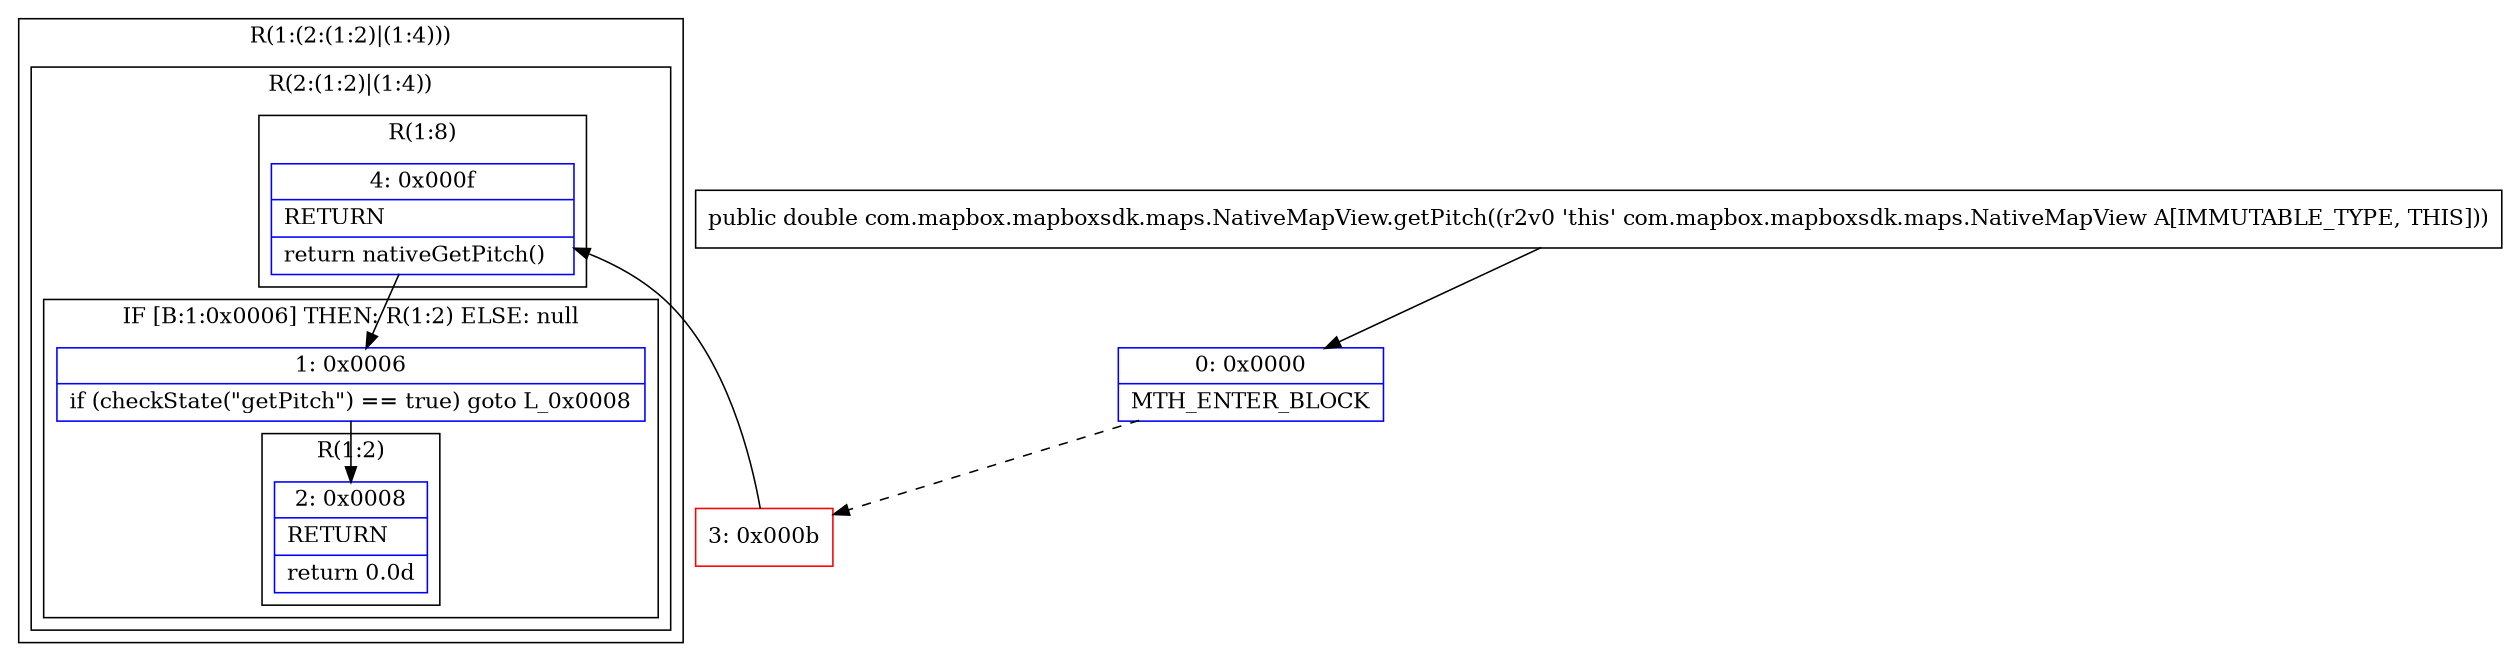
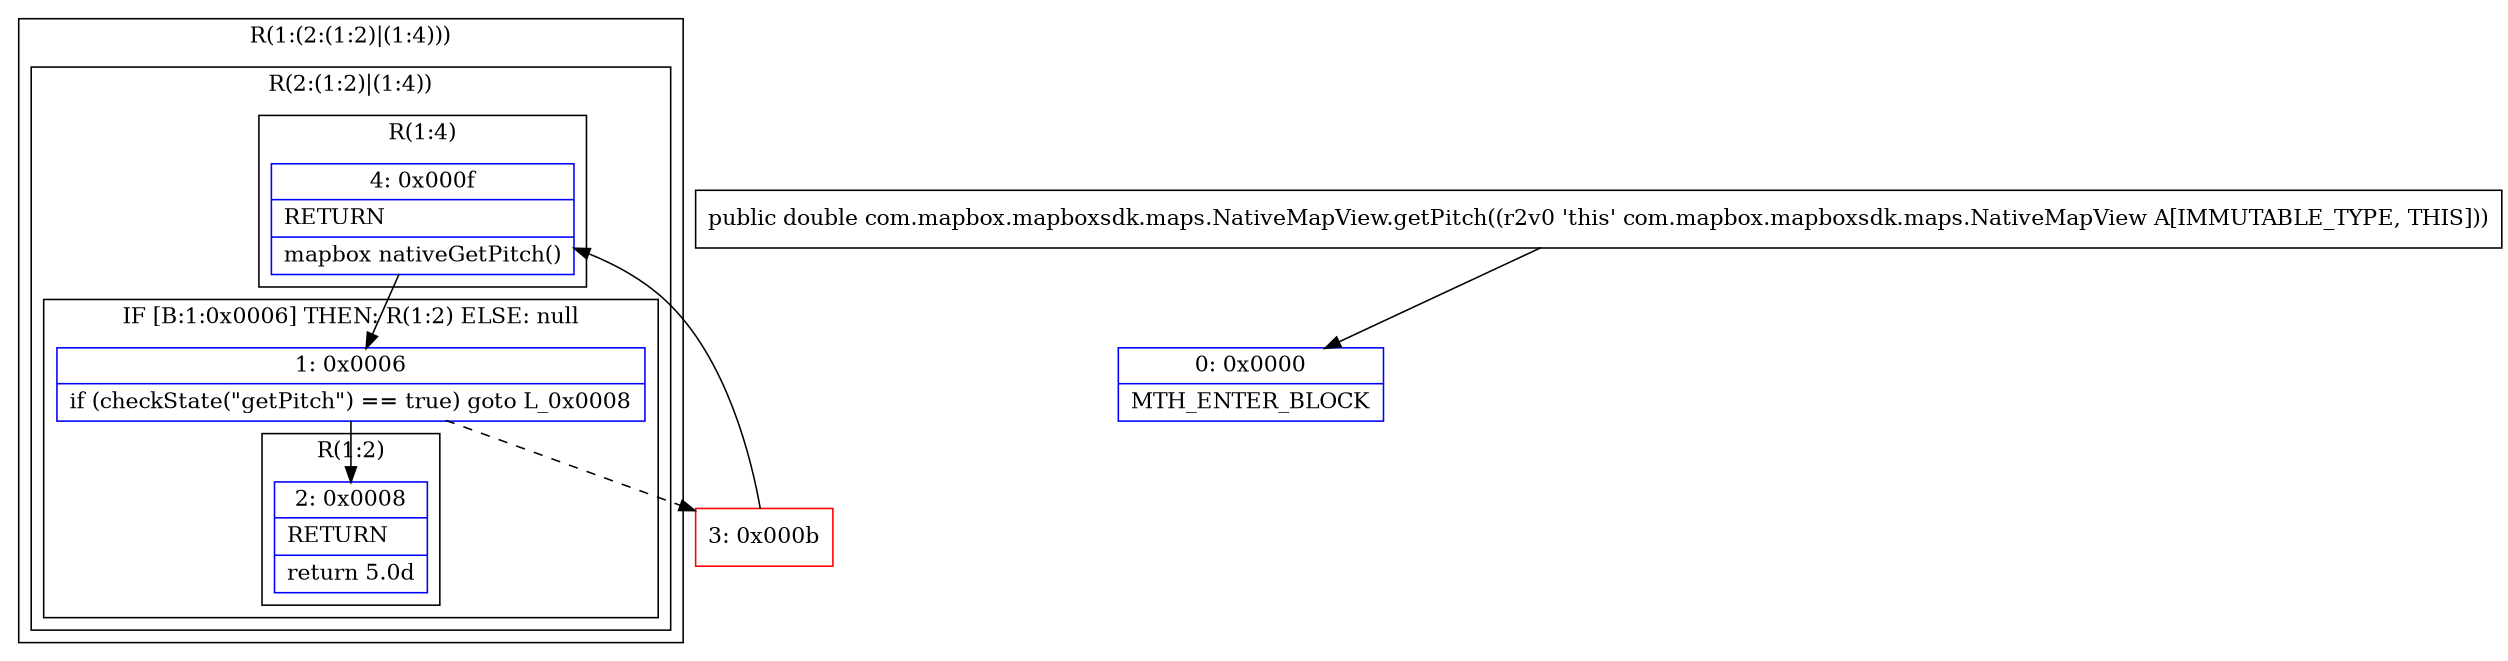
(423, 133) -> (423, 133)
(415, 255) -> (423, 255)
(994, 465) -> (563, 463)
(351, 573) -> (351, 573)
